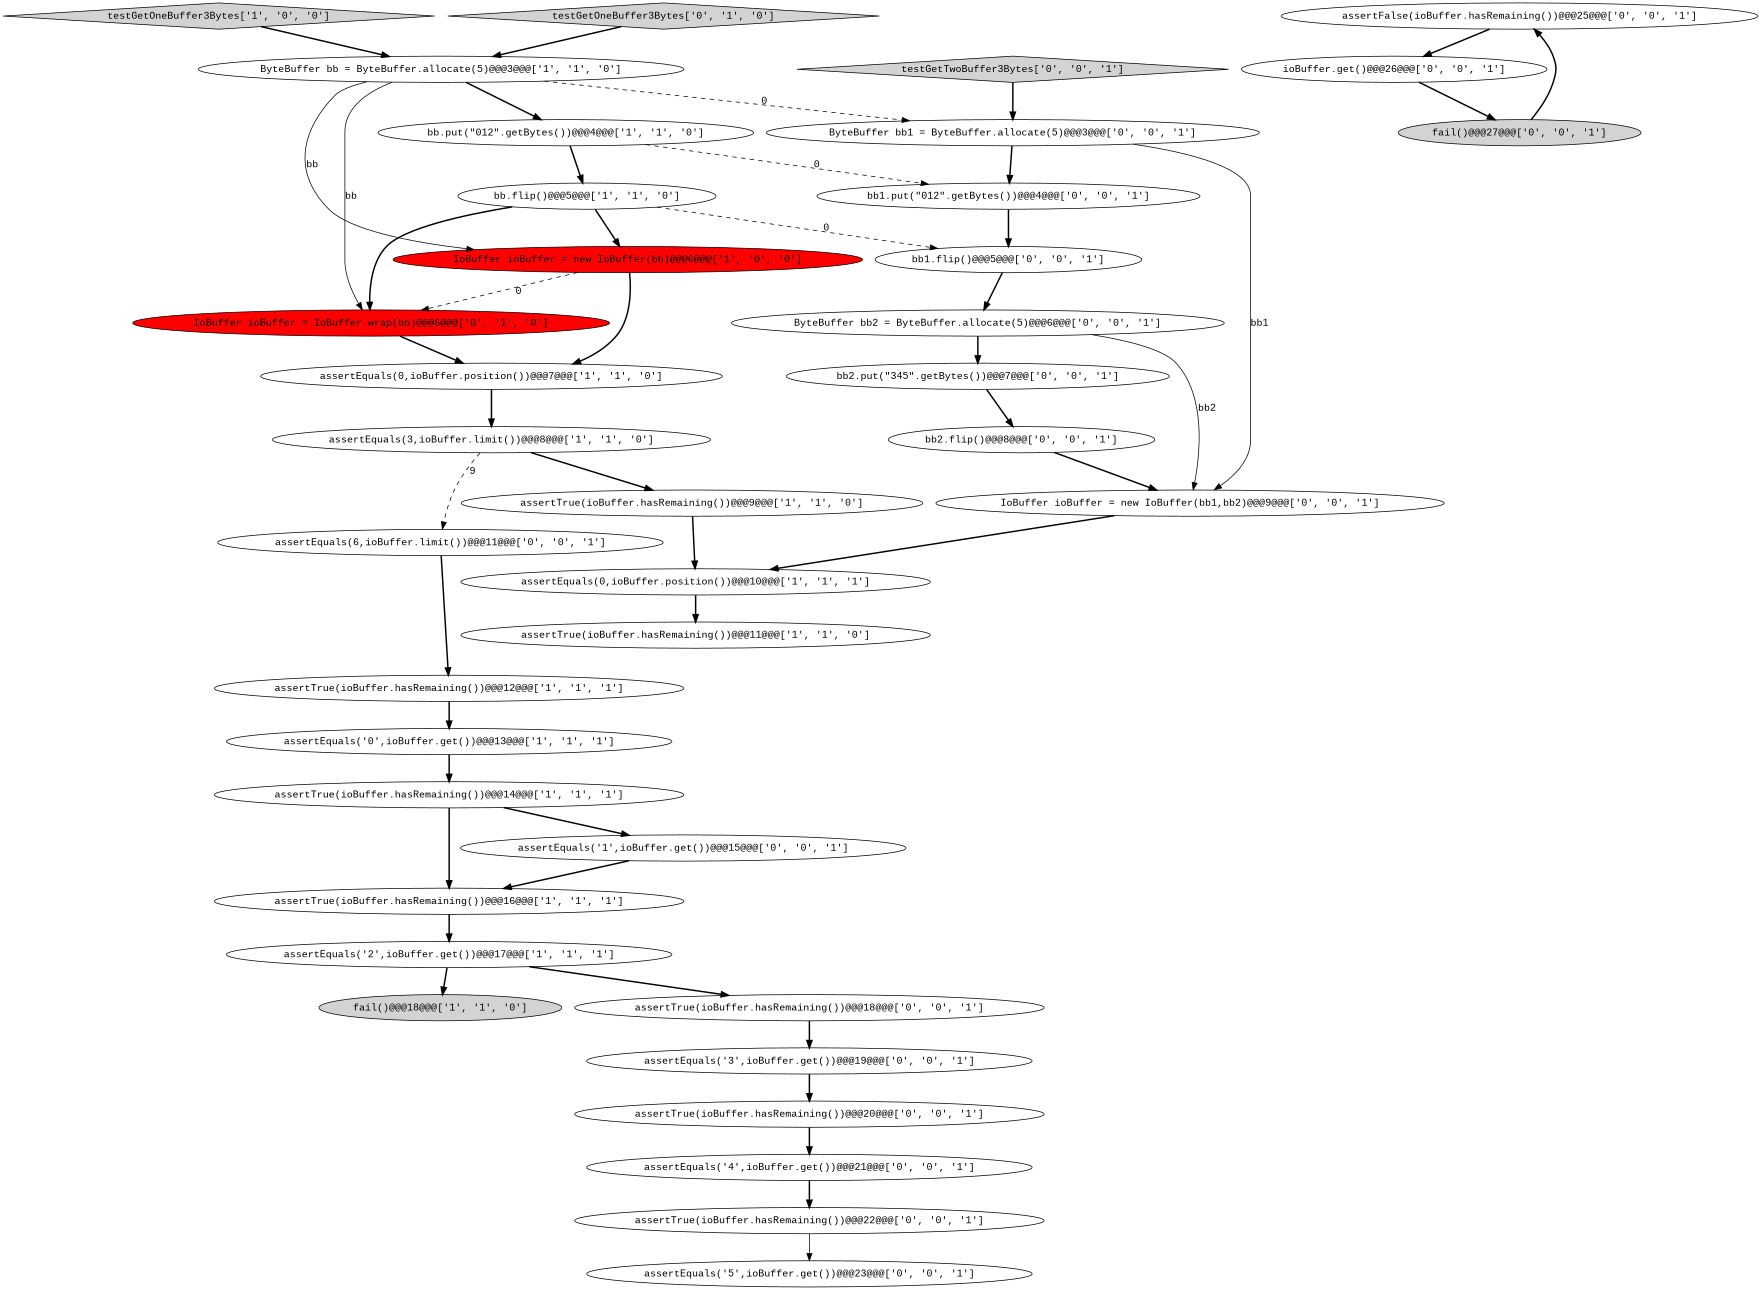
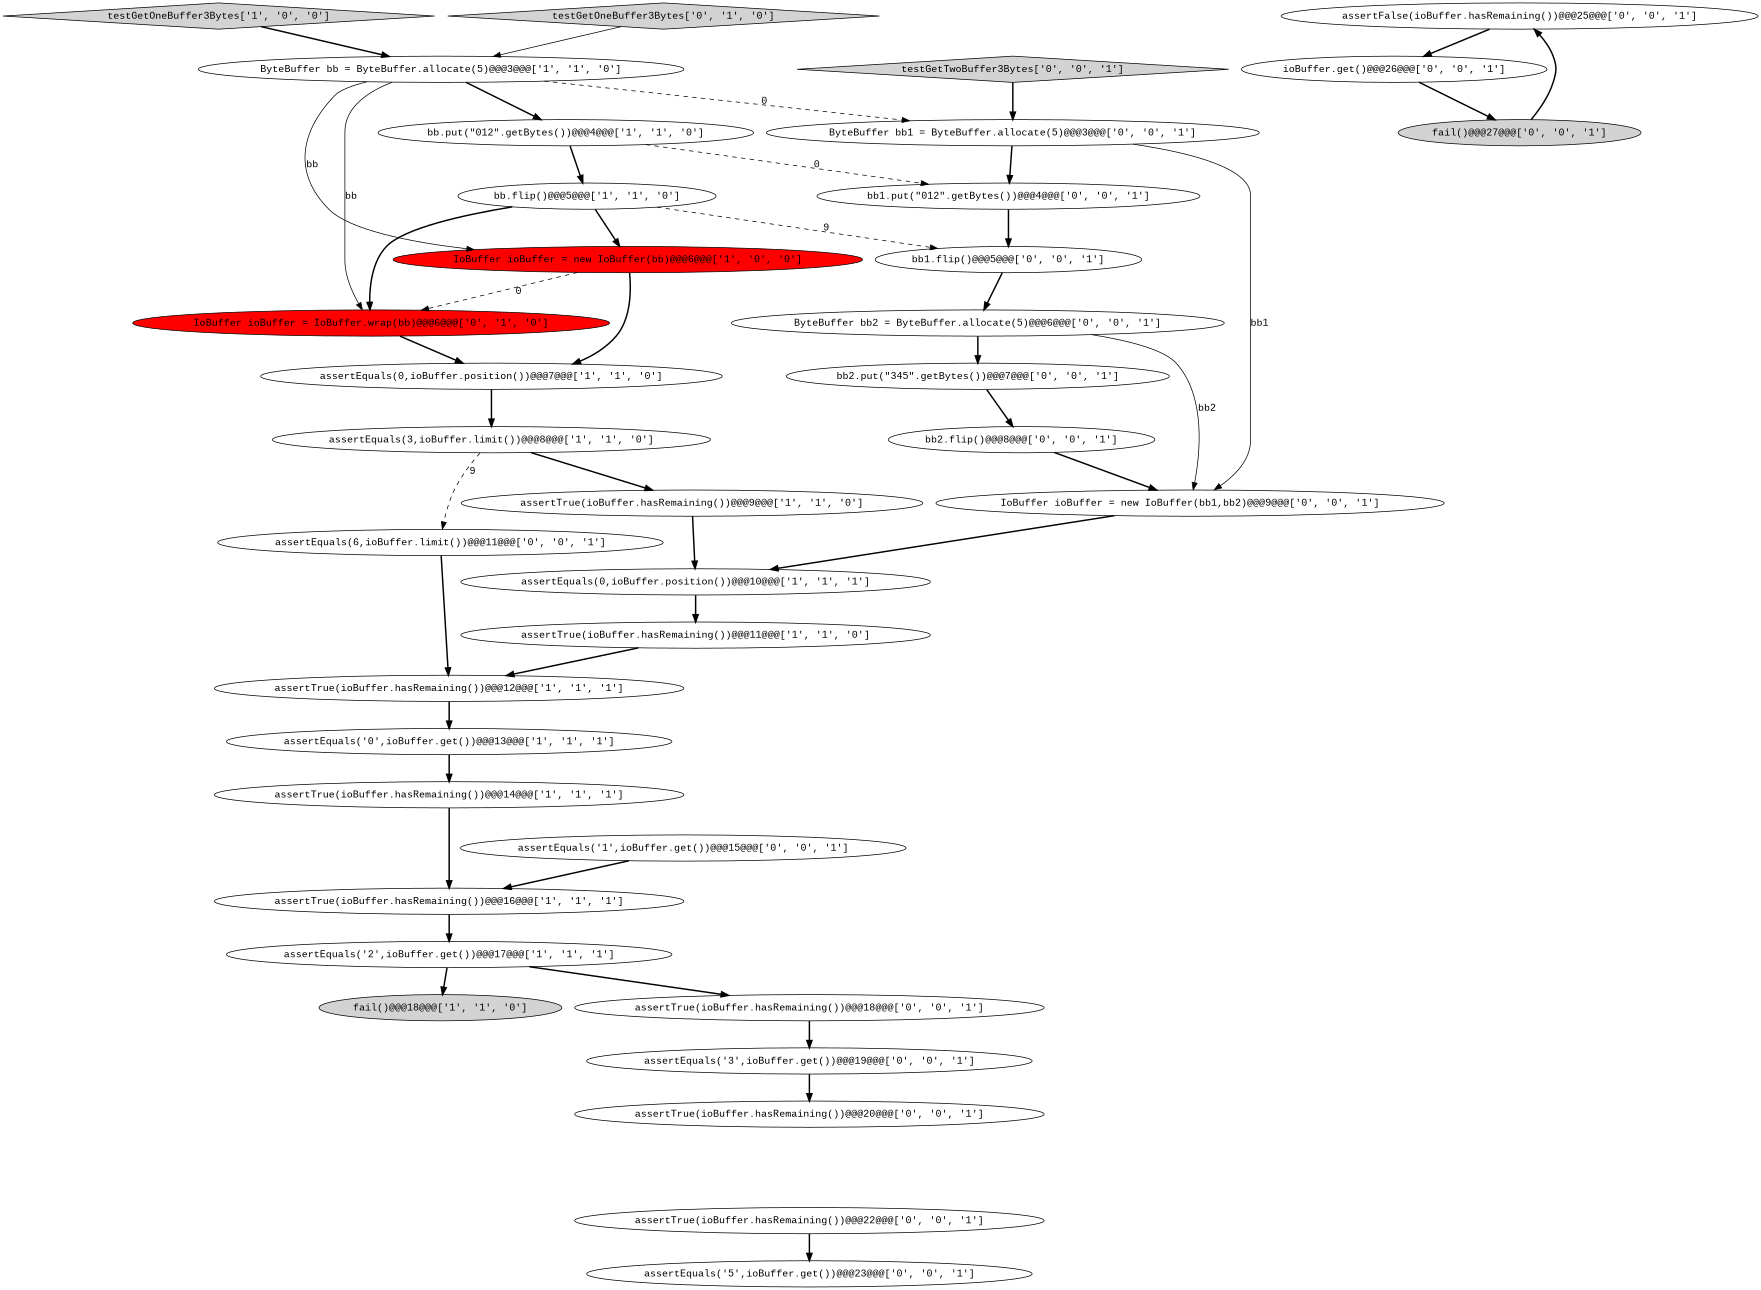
(561, 41) -> (561, 41)
(827, 228) -> (827, 228)
none -> (576, 661)
(563, 821) -> none
(809, 1167) -> none
(809, 1244) -> (809, 1244)
